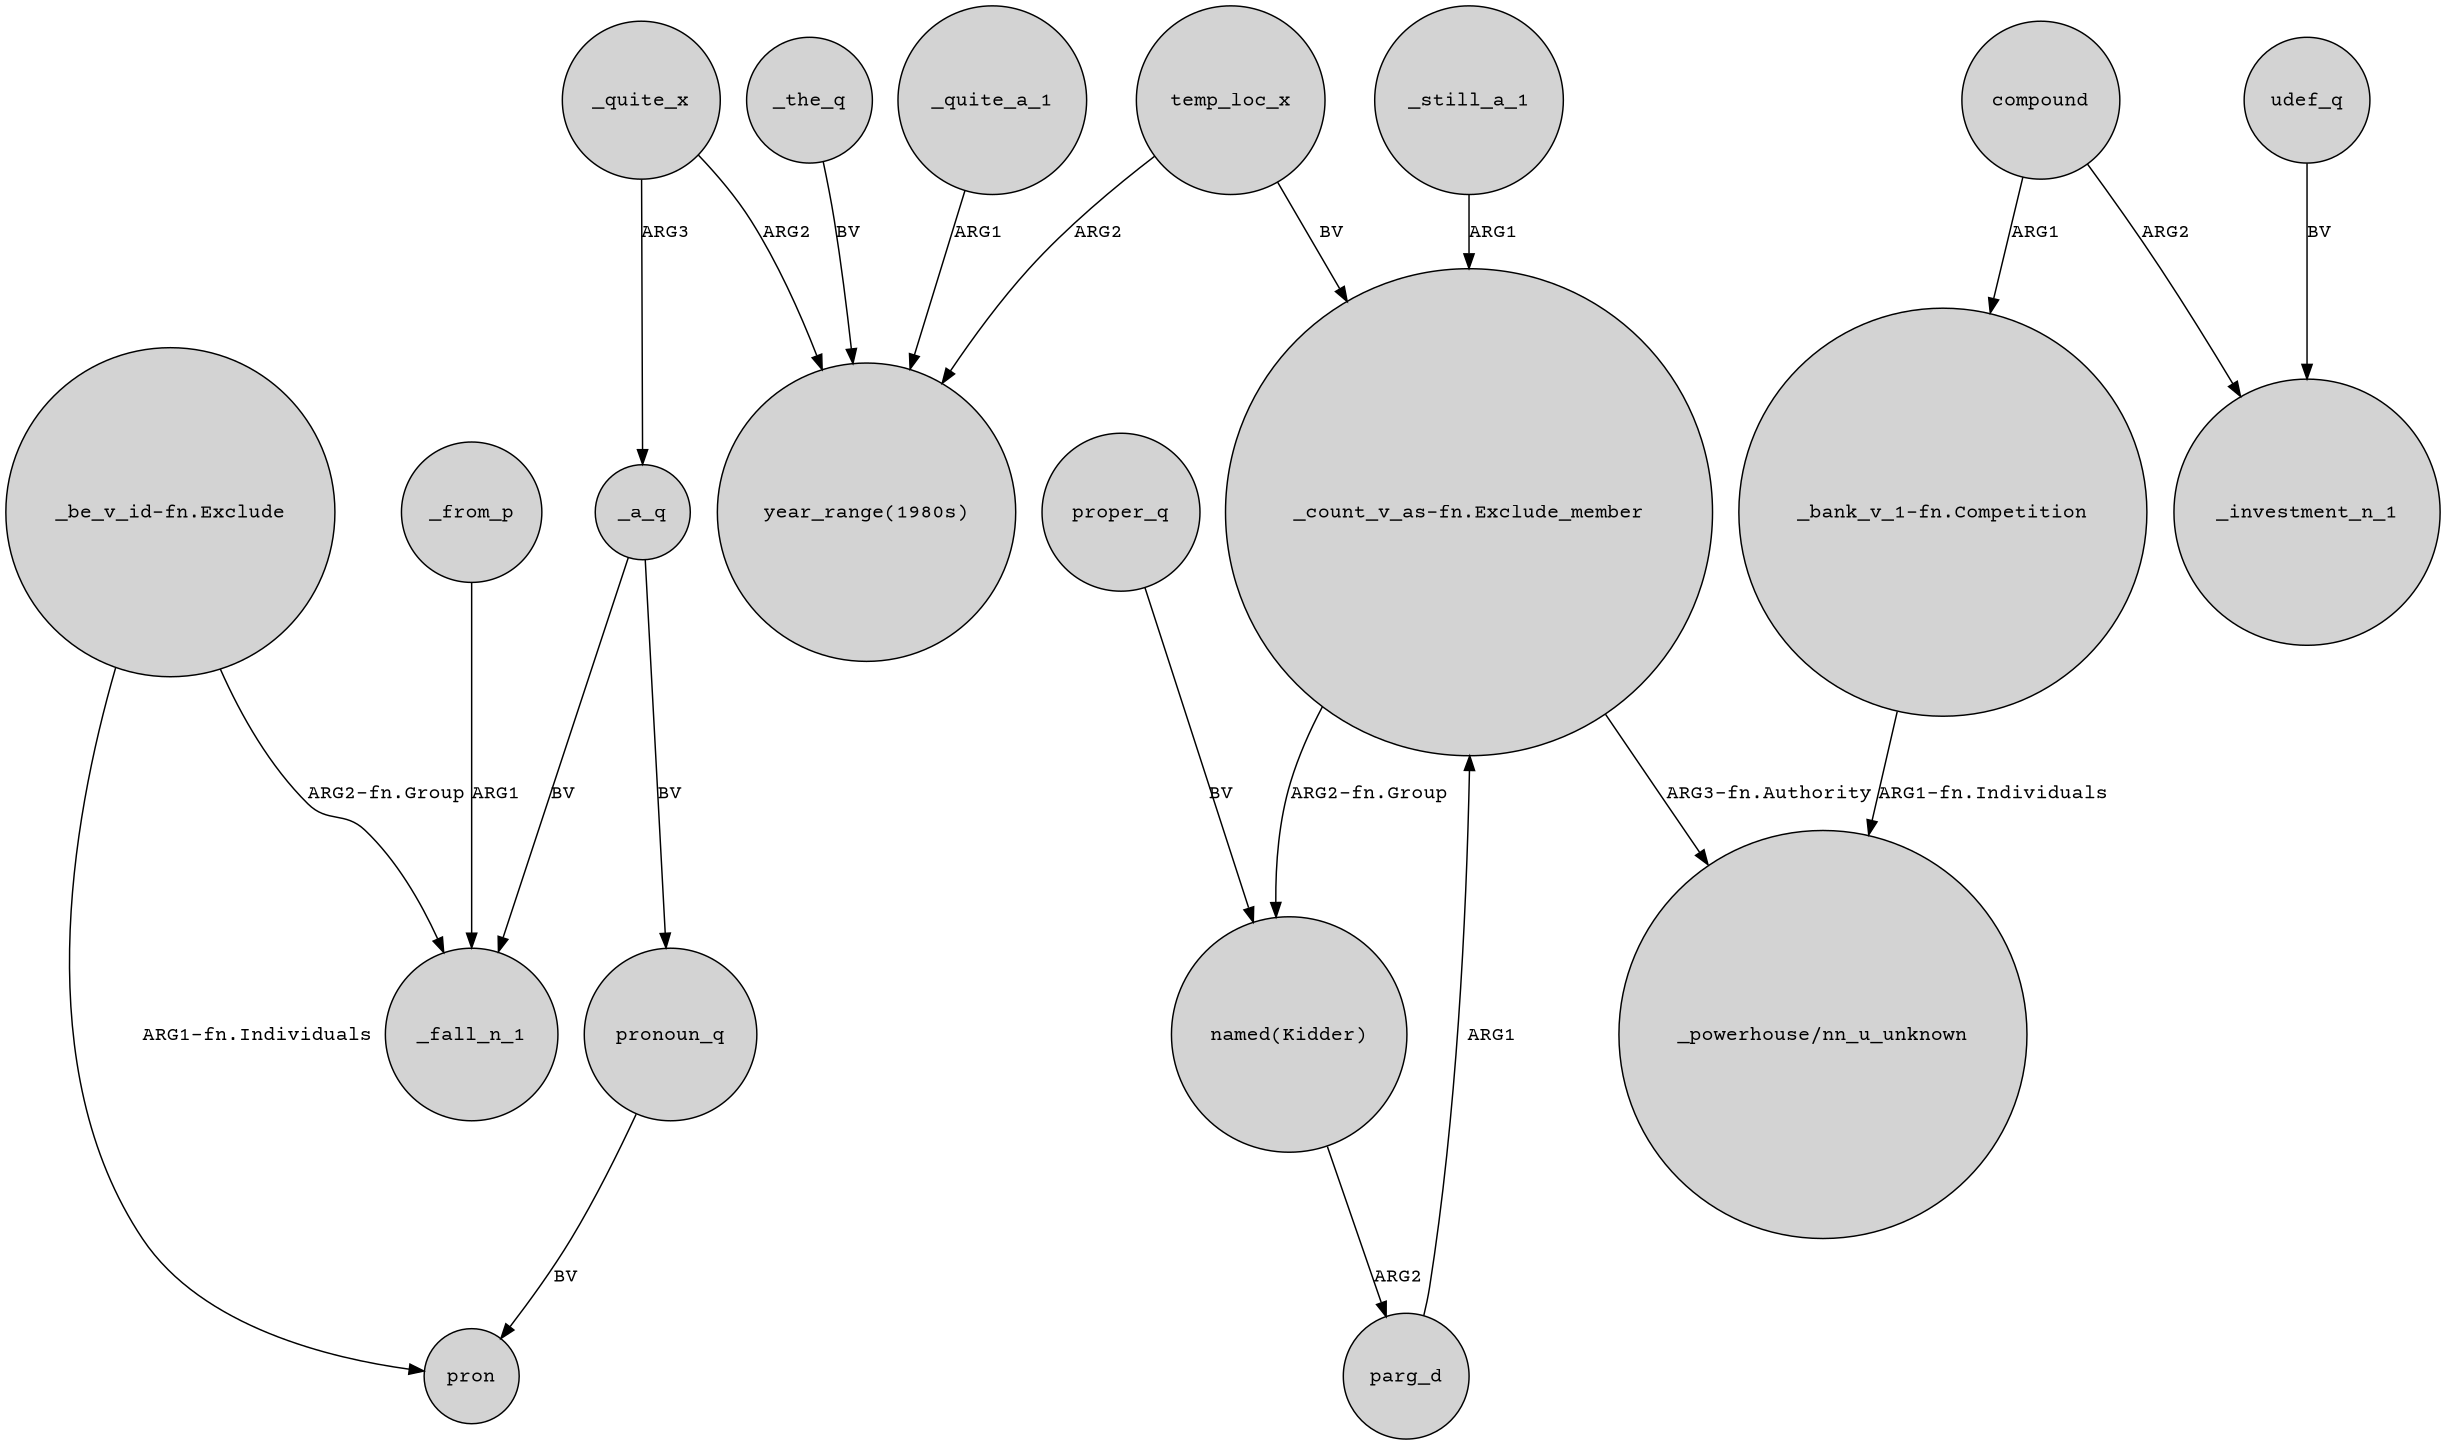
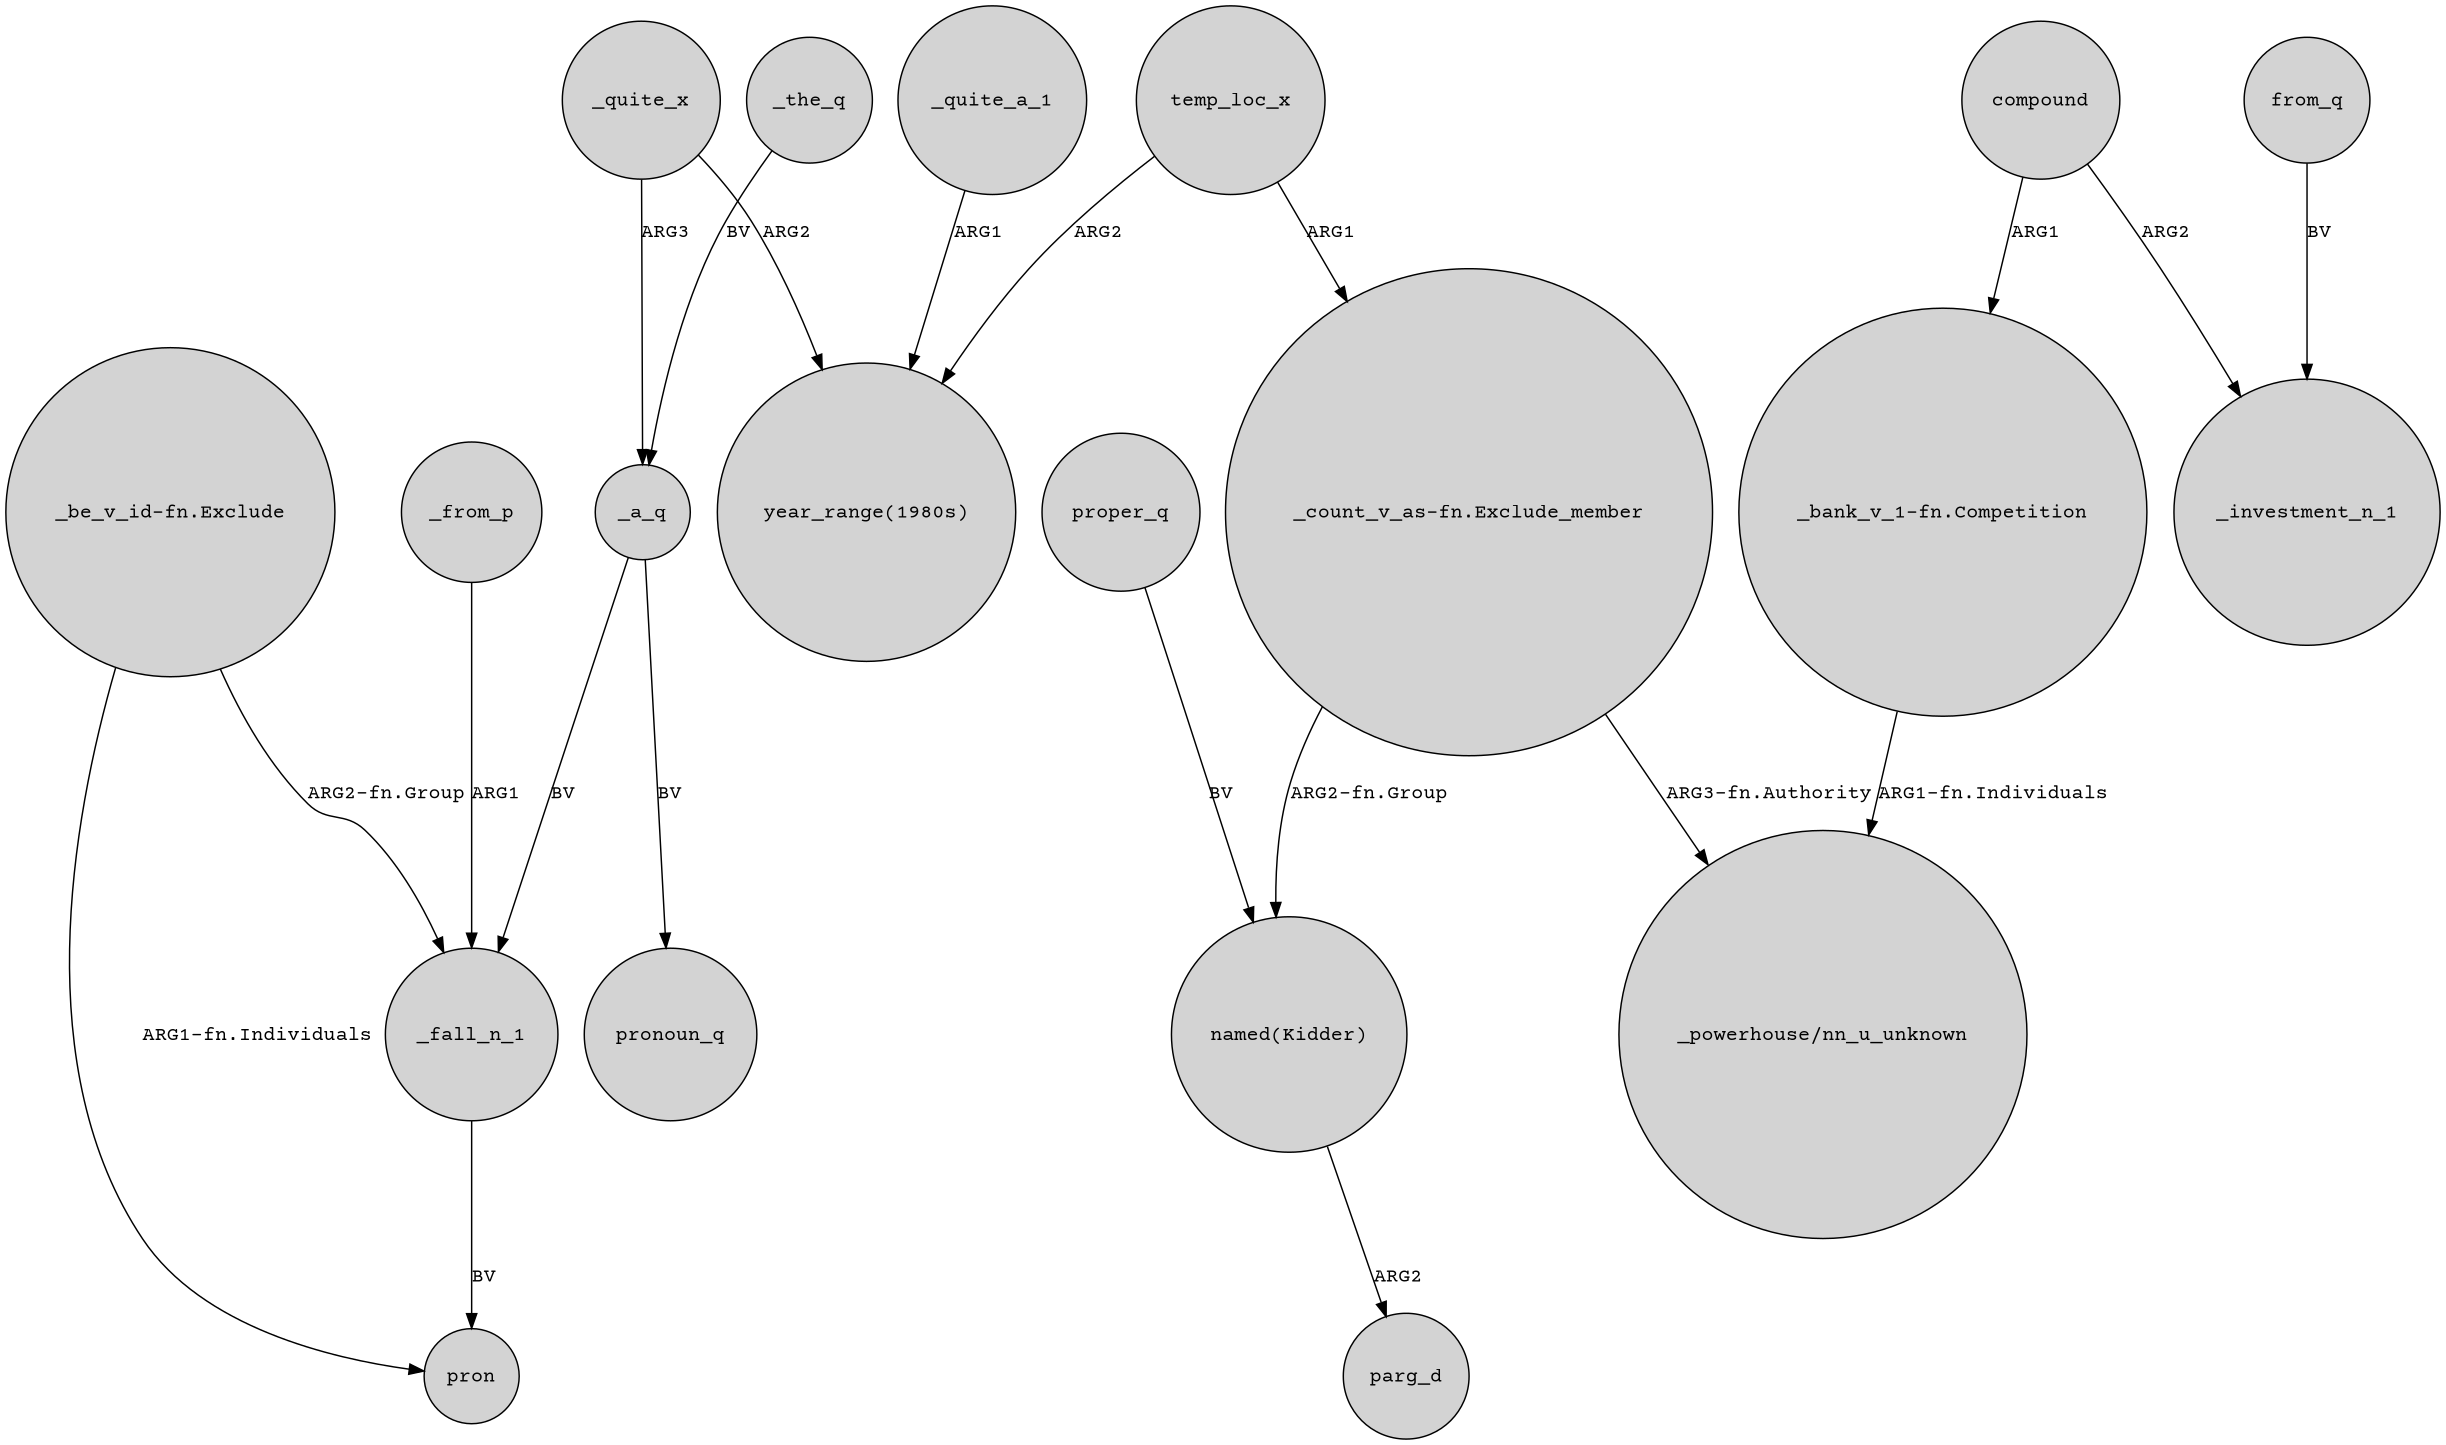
(1469, 100) -> none
(2307, 100) -> (2307, 100)
(1332, 232) -> (1332, 232)
(840, 255) -> (693, 293)
(1457, 1044) -> none
(580, 1224) -> (472, 1217)
